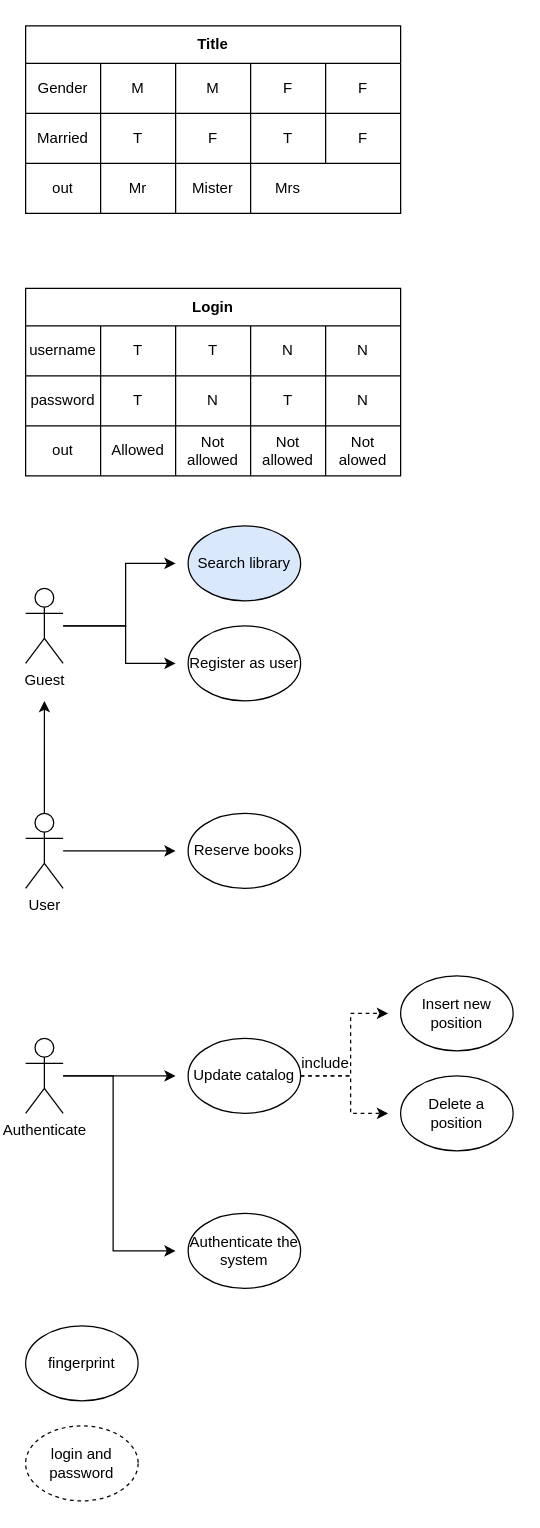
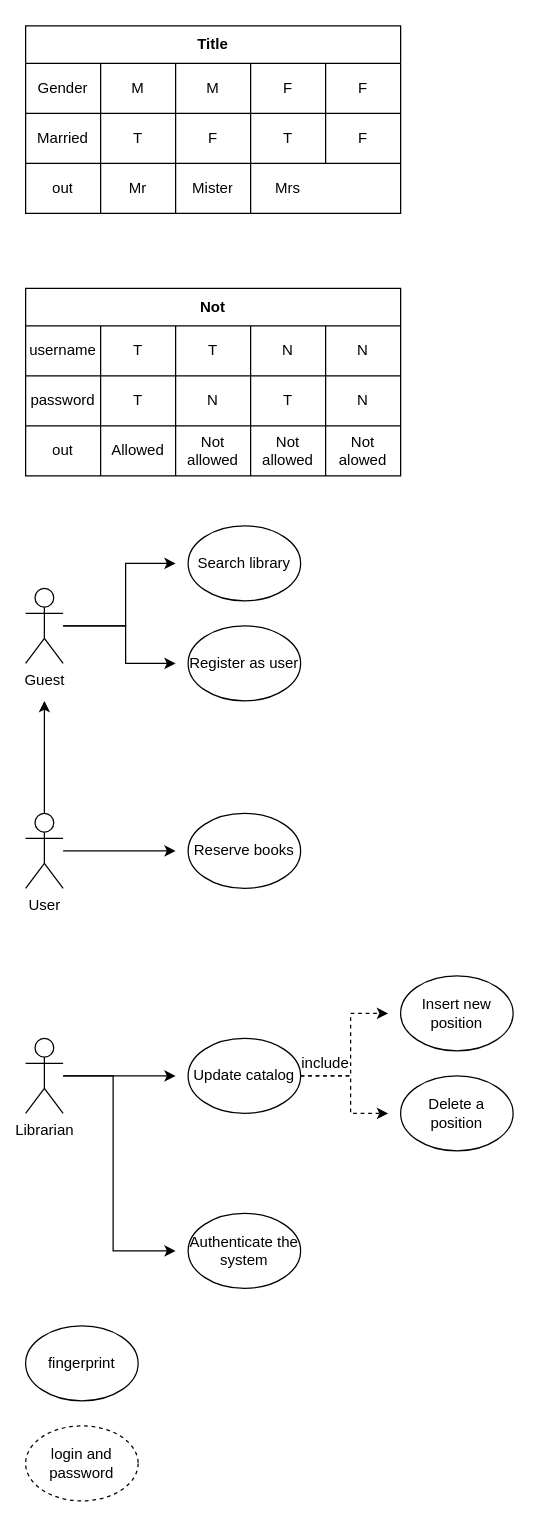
(213, 307) -> (213, 307)
(244, 563) -> (244, 563)
(45, 1131) -> (45, 1131)
